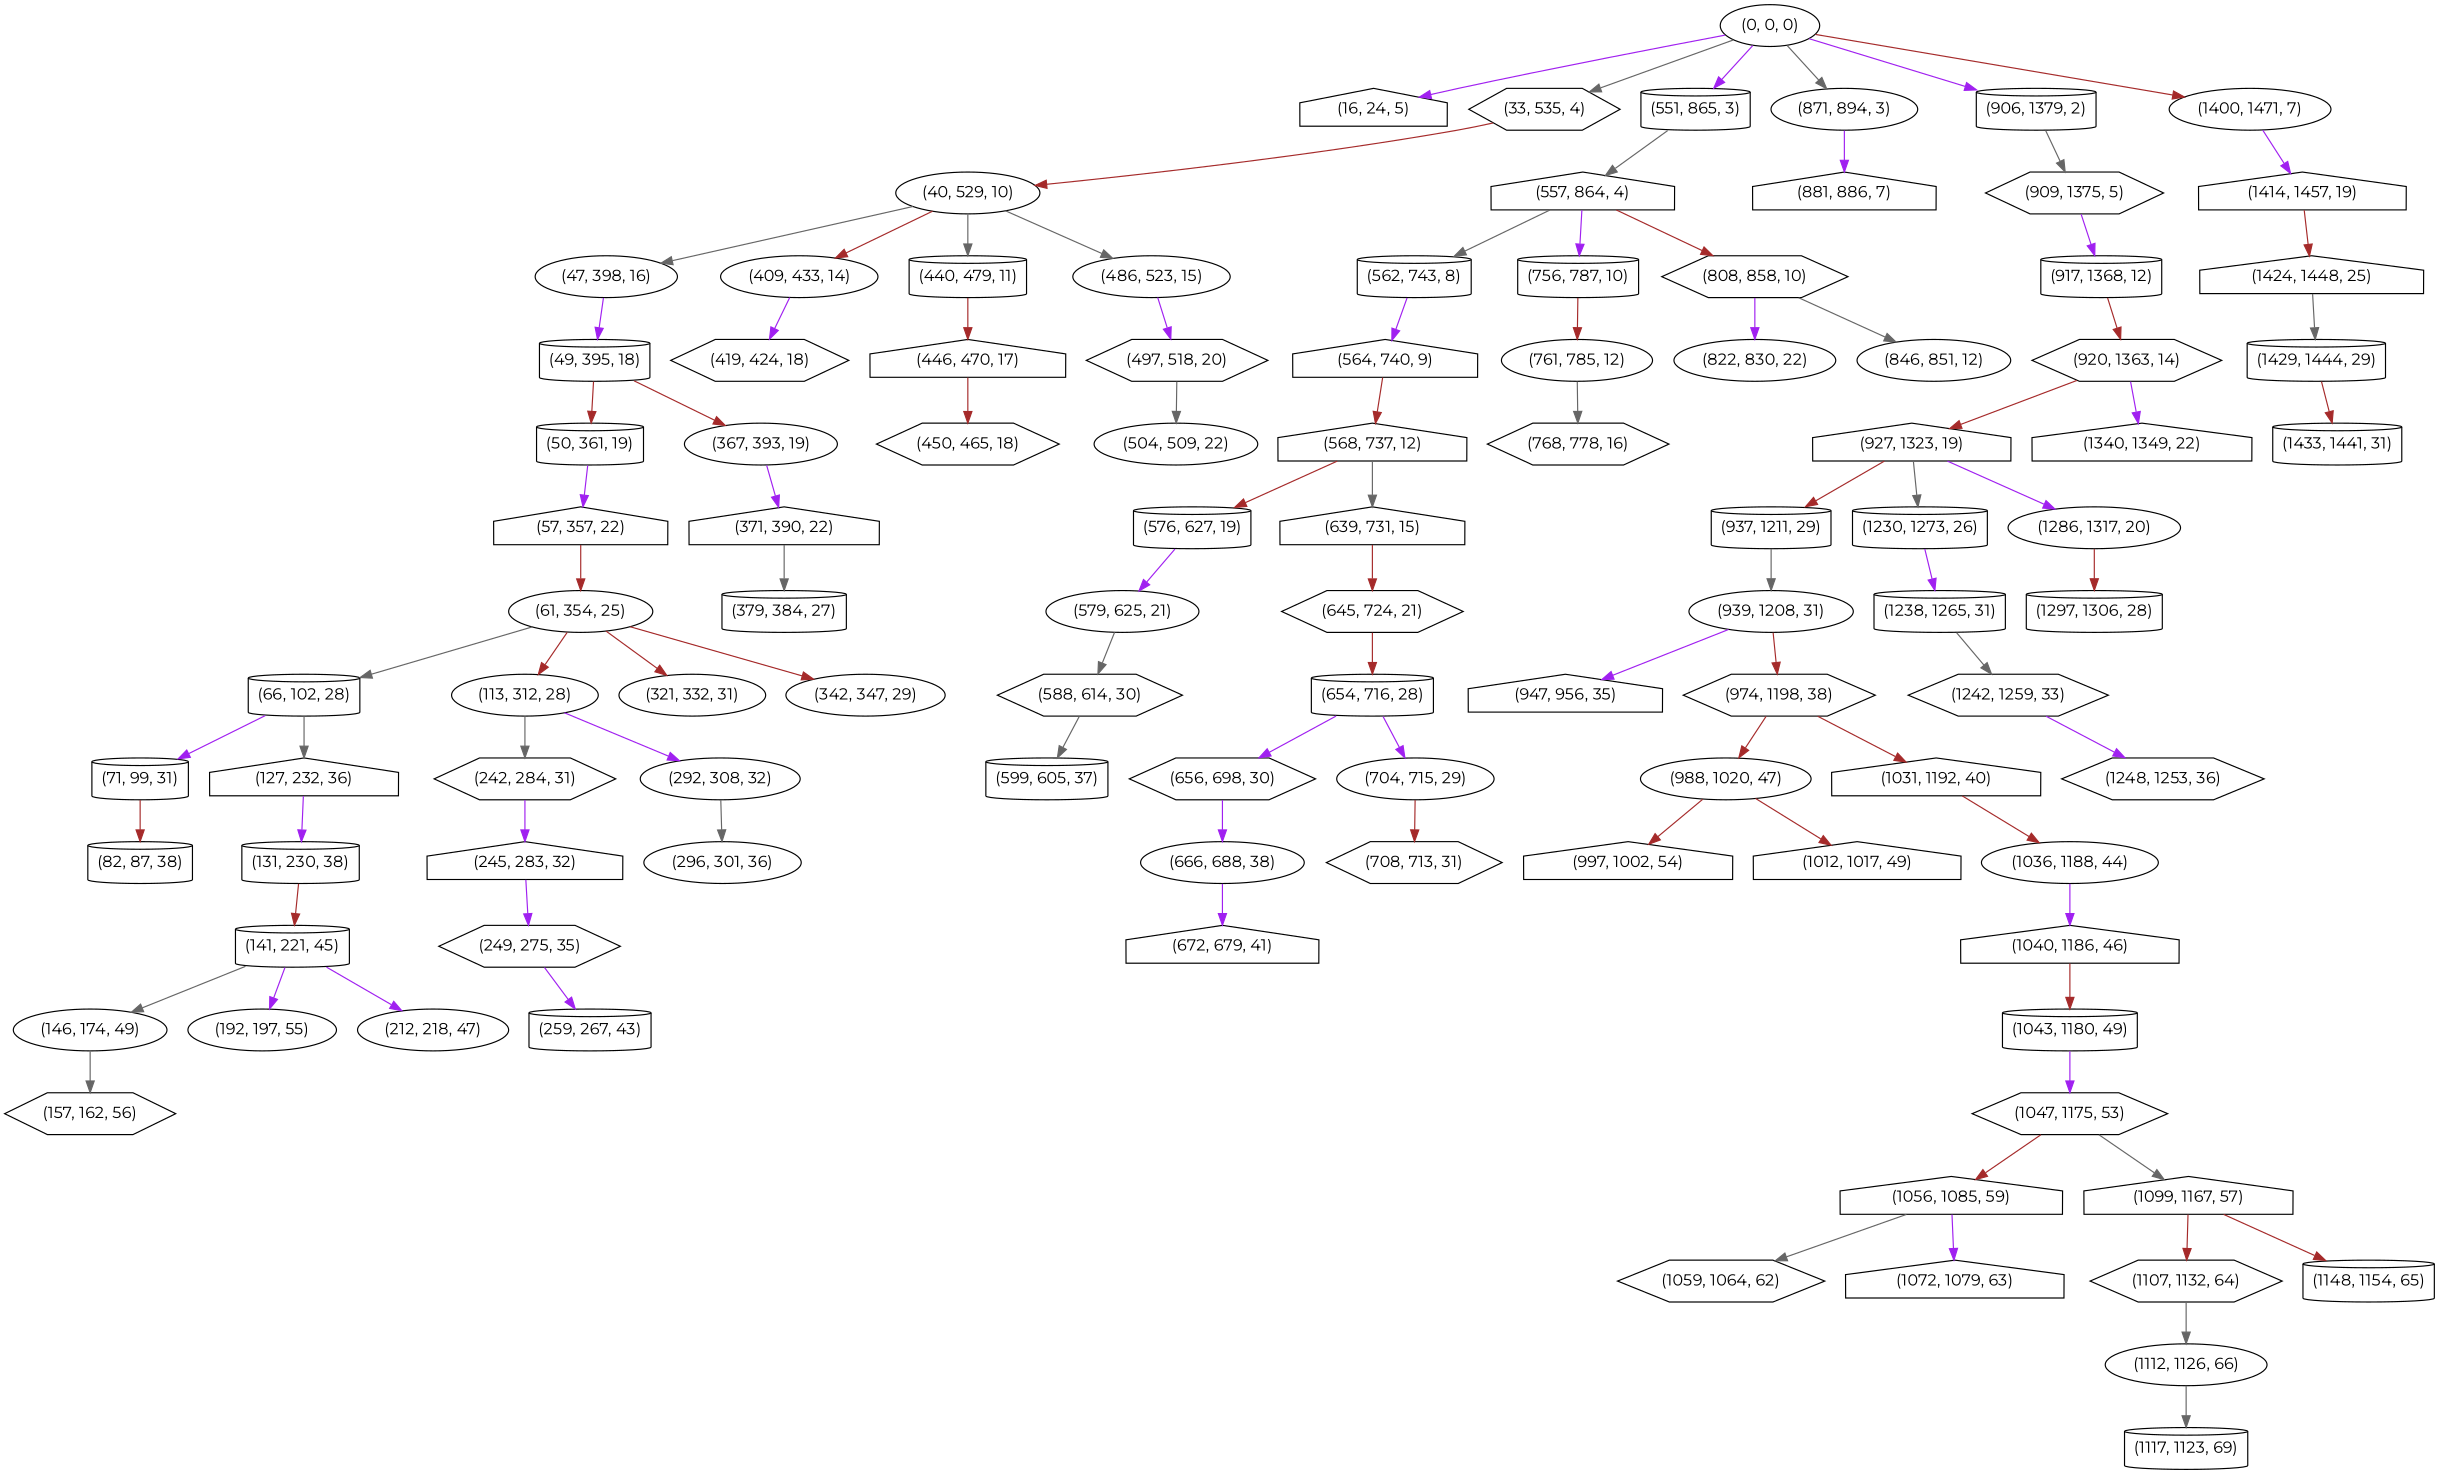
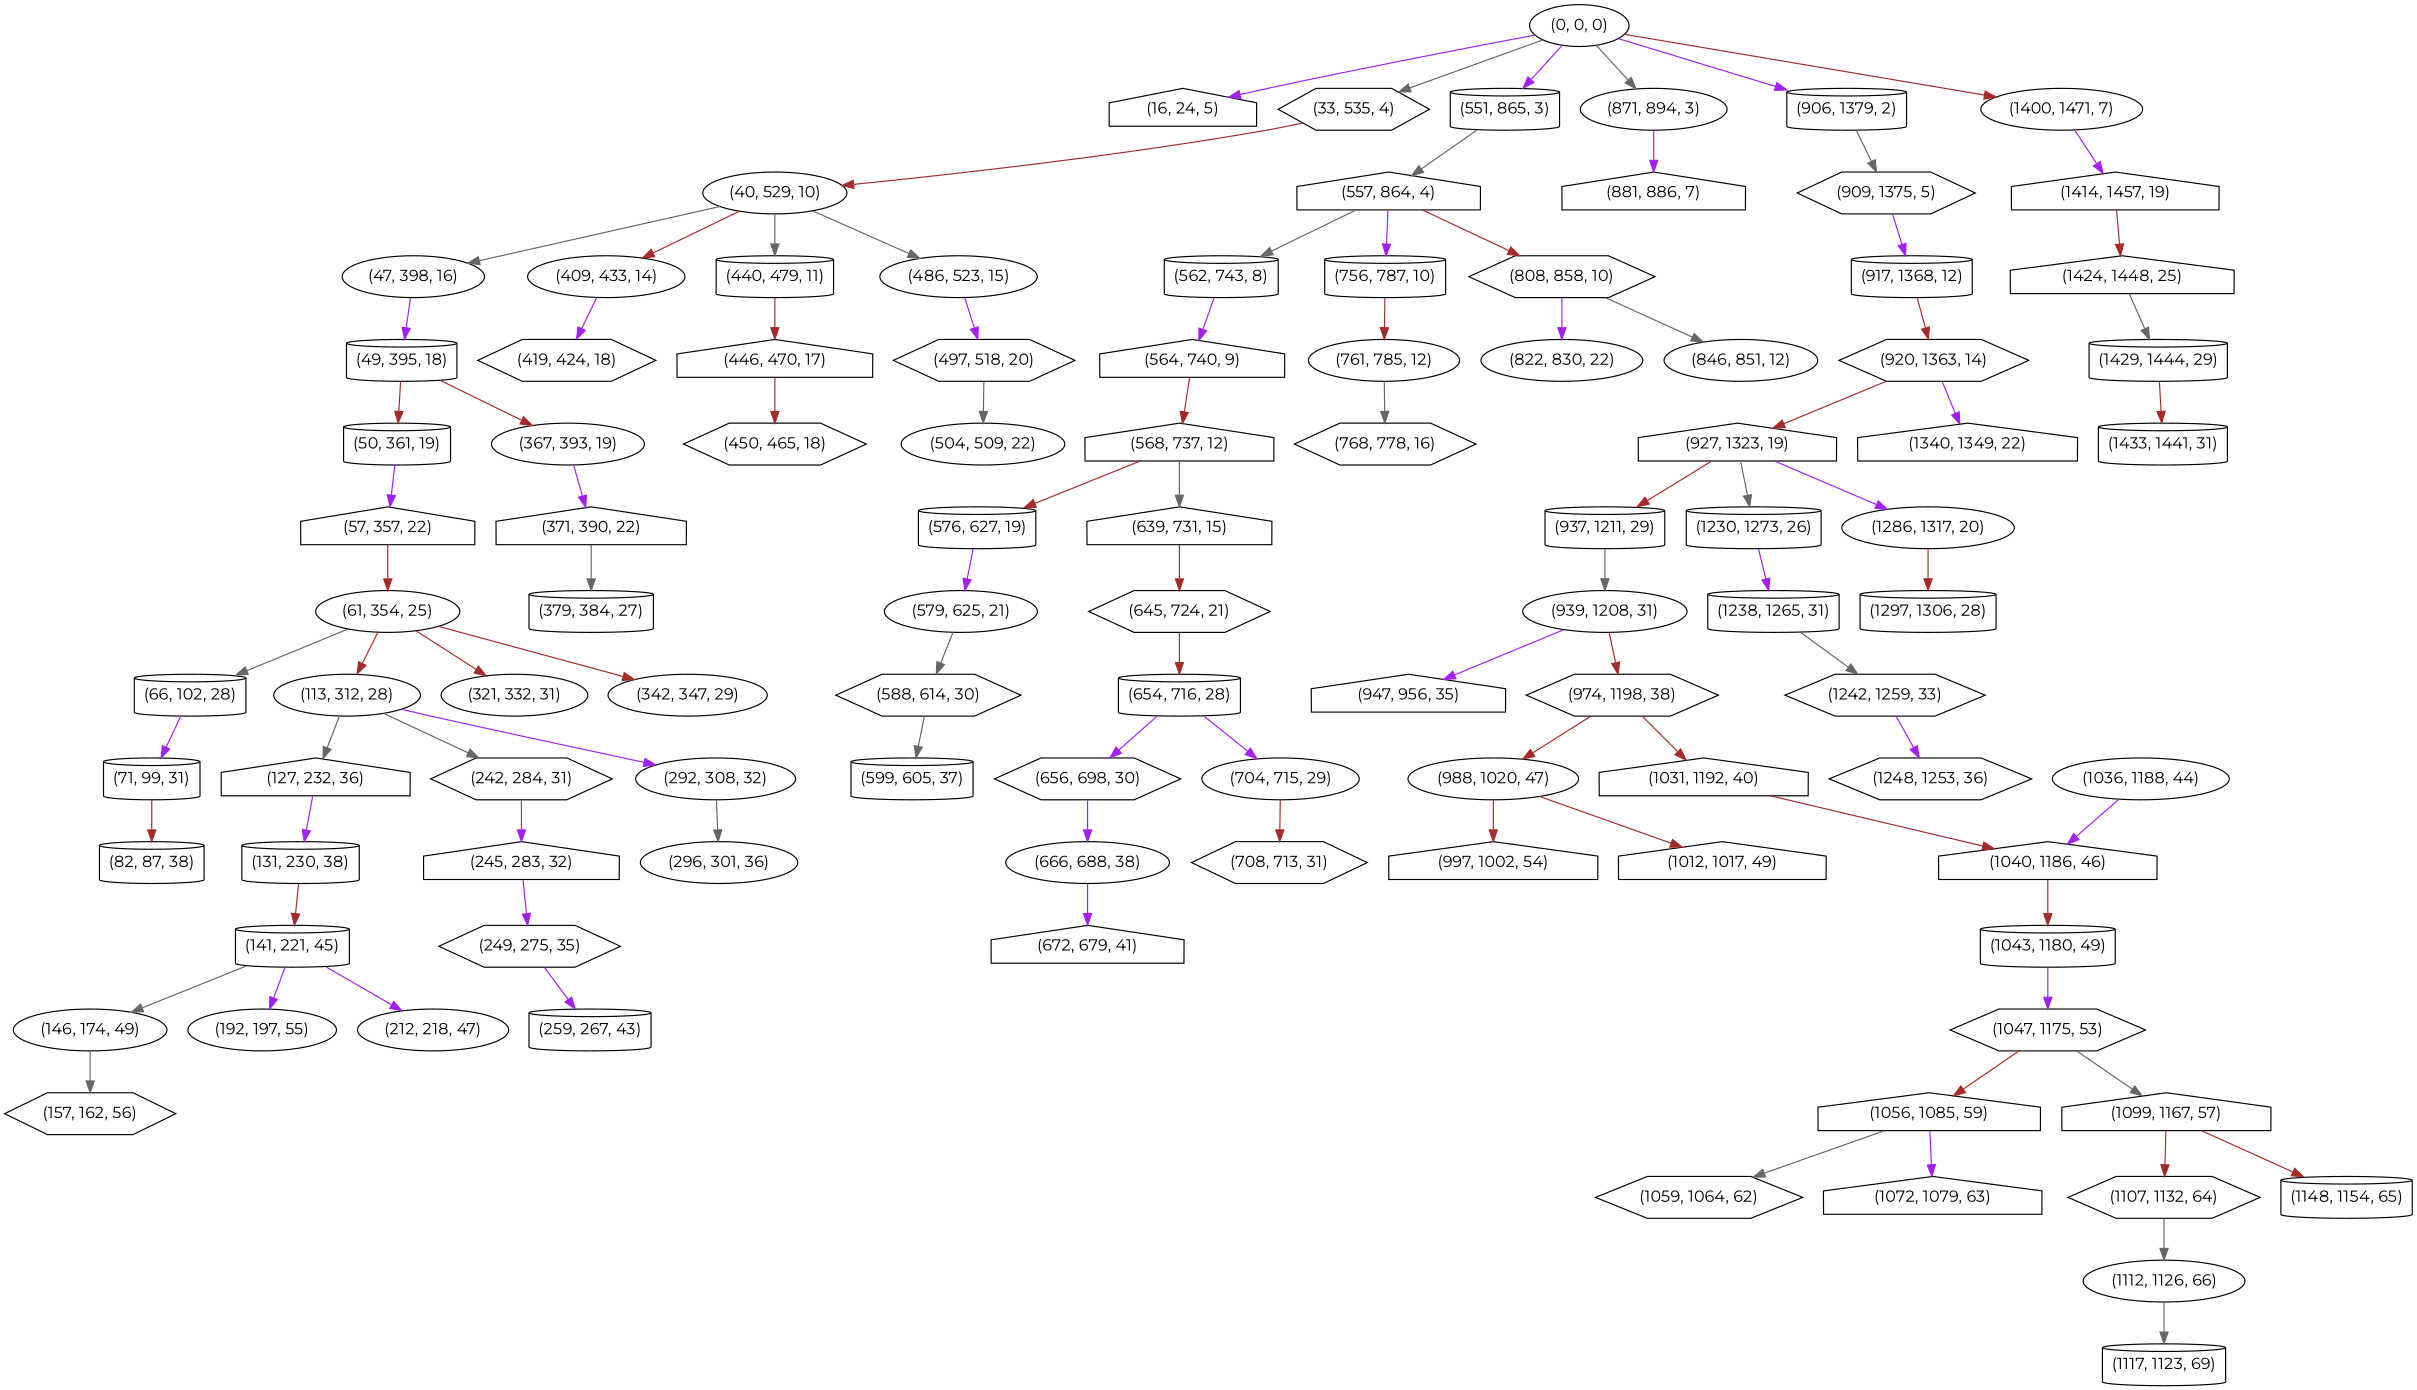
(304, 731) -> (333, 732)
(1996, 816) -> (1877, 821)
